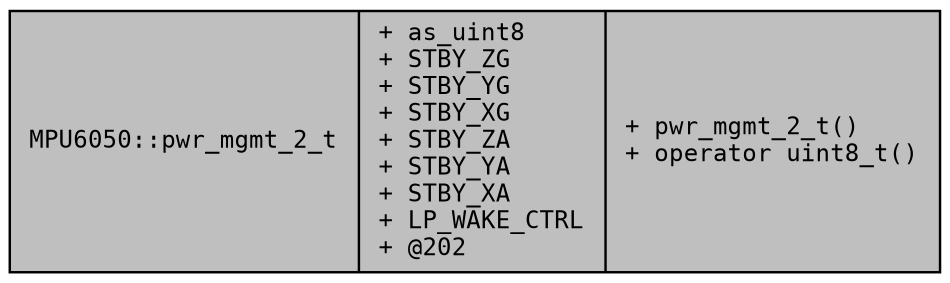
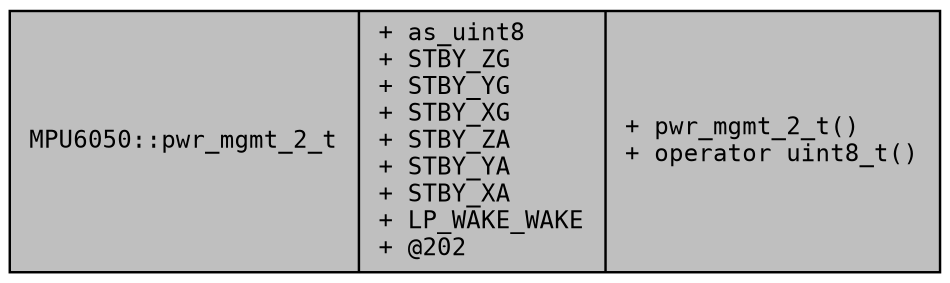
(482, 221) -> (482, 221)
